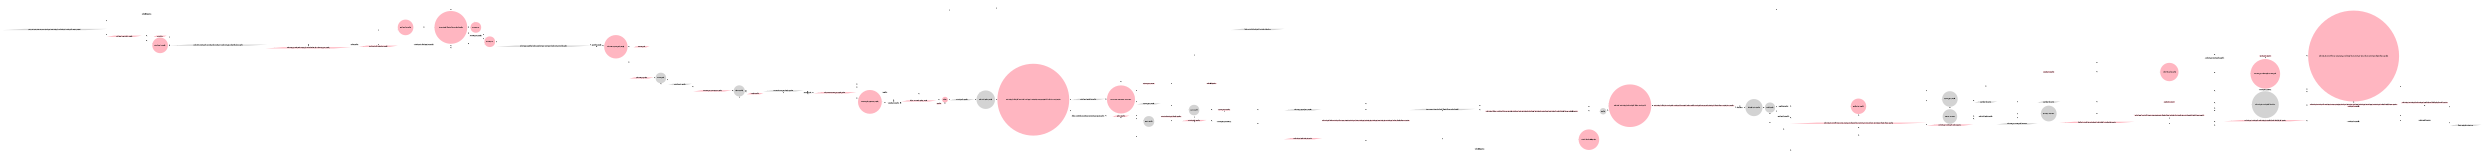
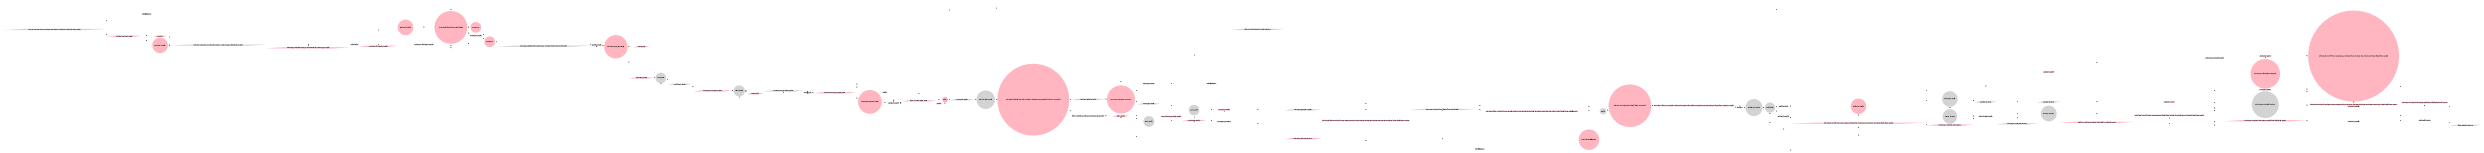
(2169, 72) -> none
